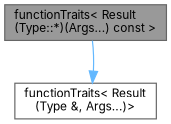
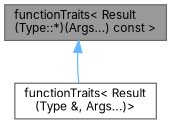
(94, 56) -> (78, 68)
